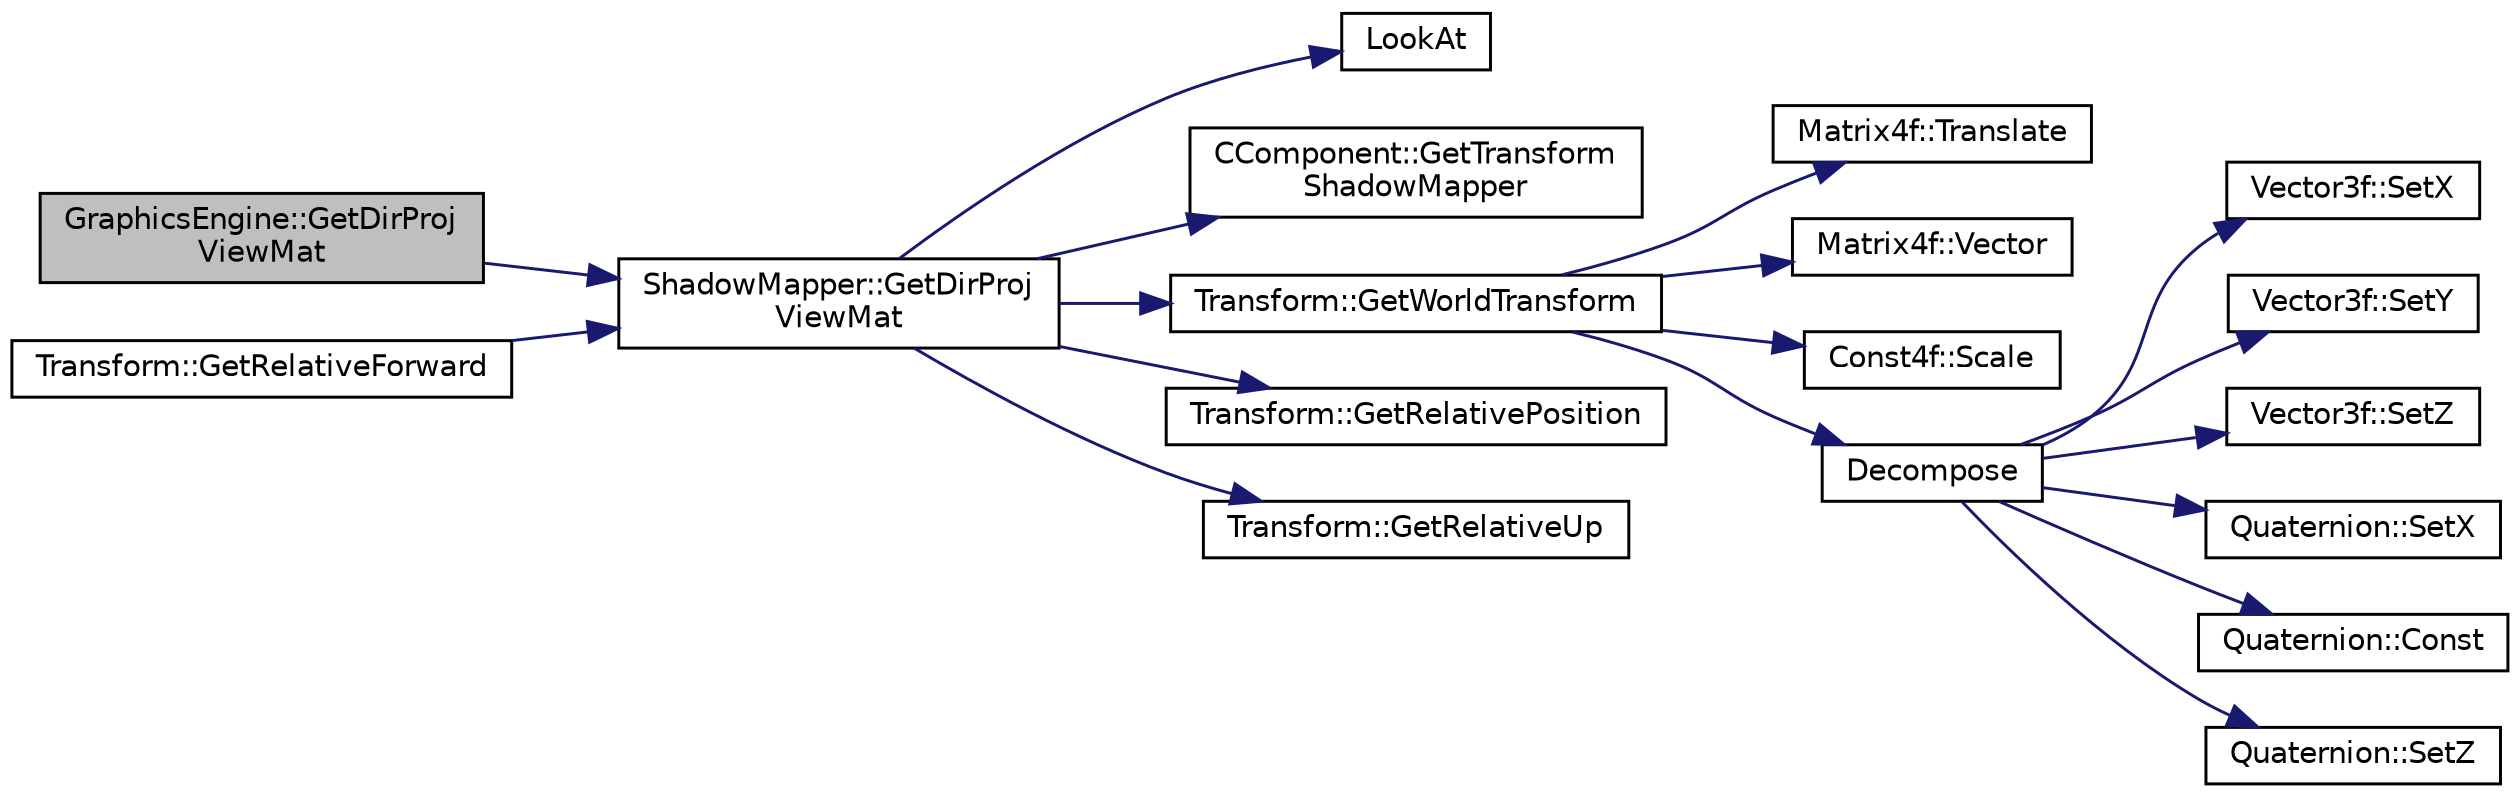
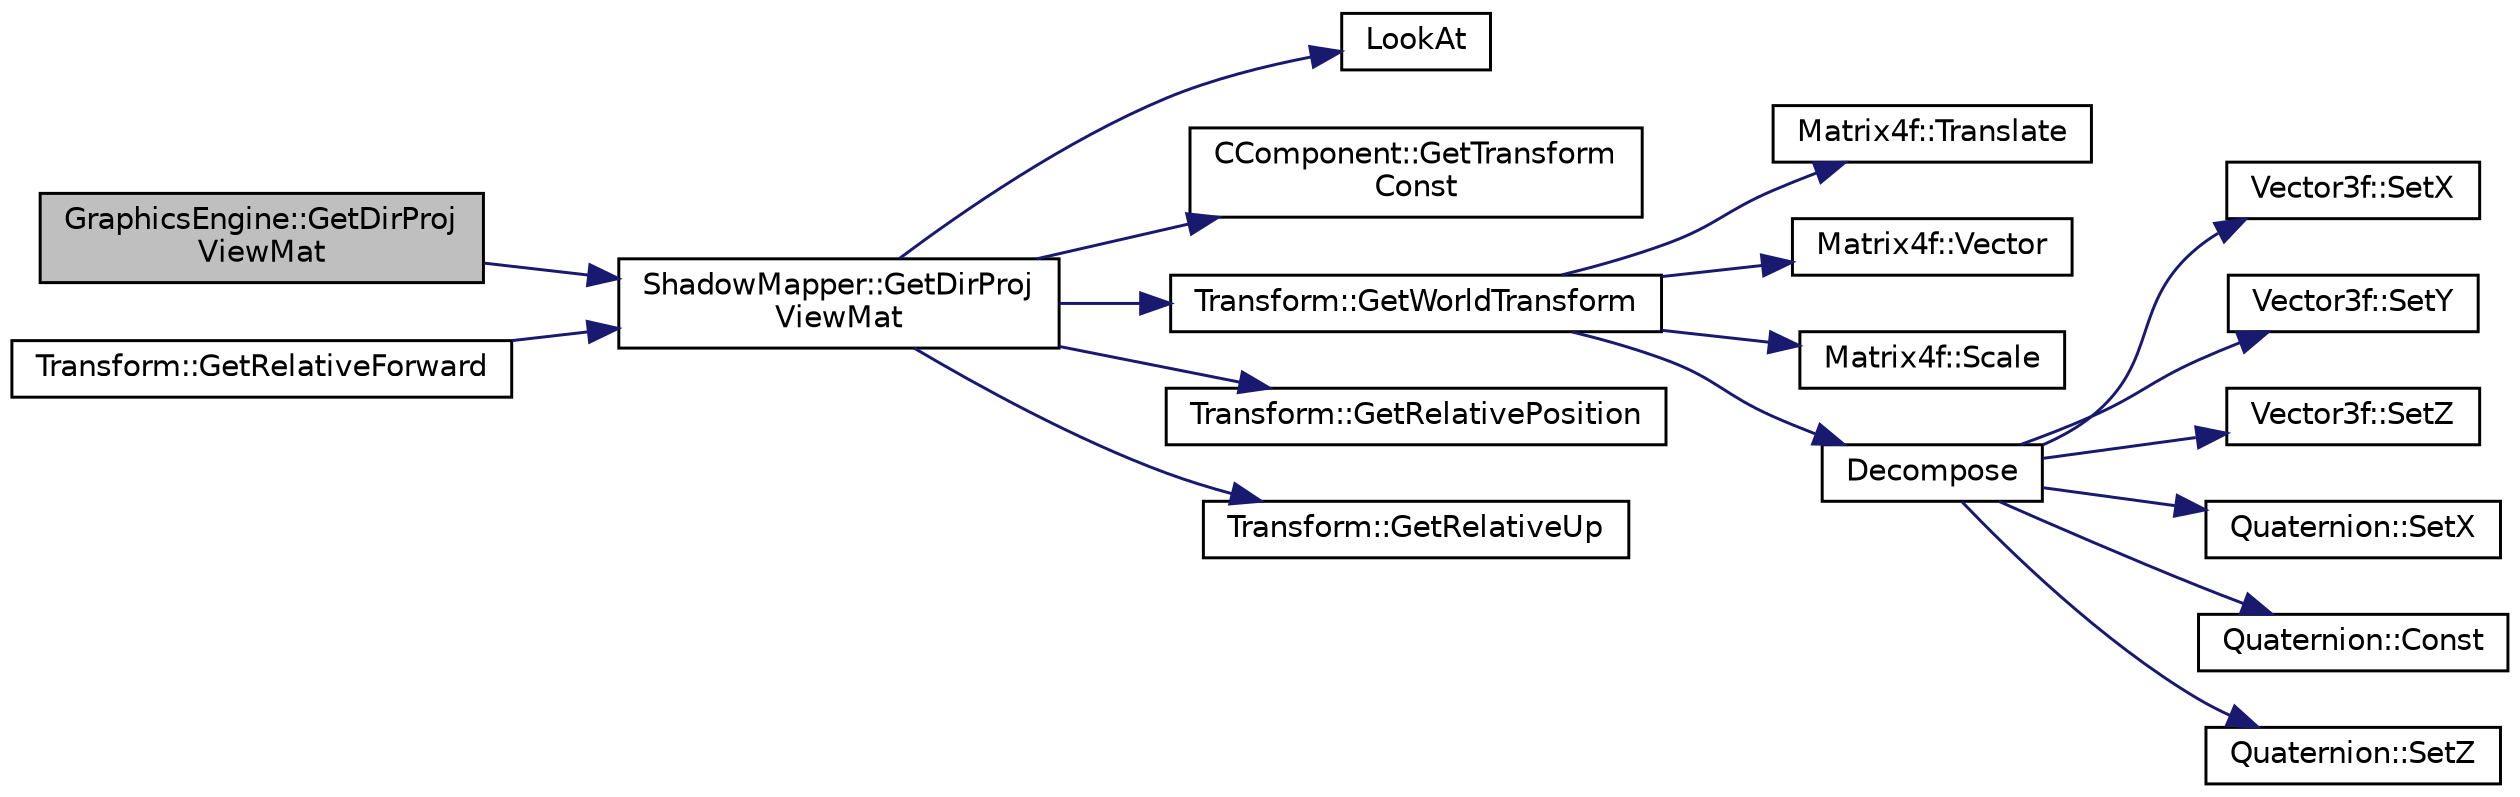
(1416, 173) -> (1416, 173)
(1932, 360) -> (1932, 360)
